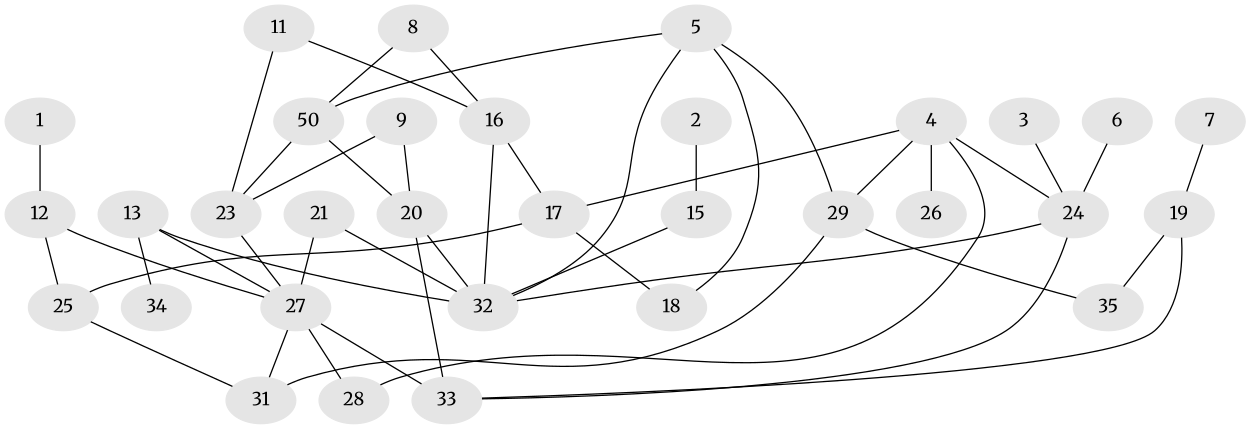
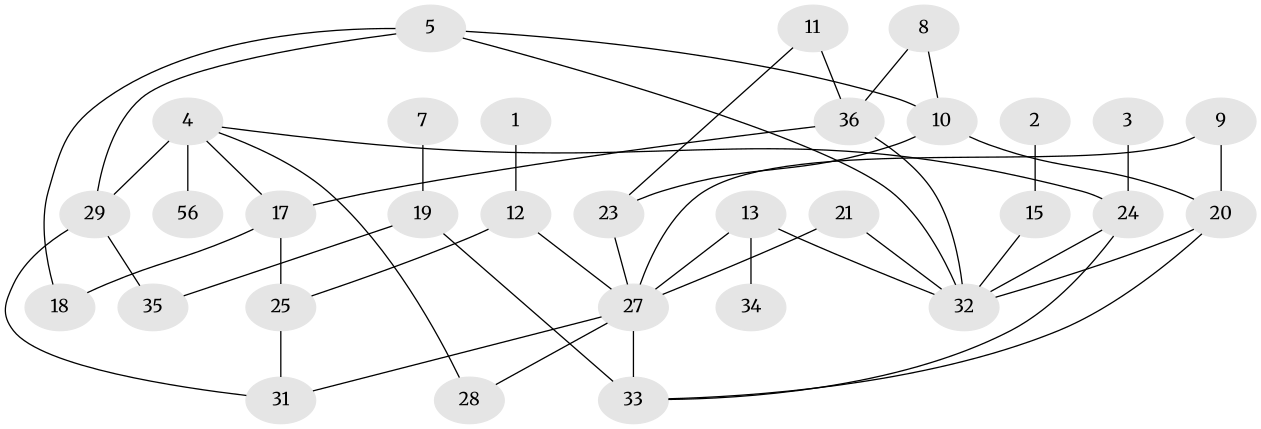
(309, 121) -> (942, 121)
(495, 121) -> (849, 121)
(1117, 121) -> none
(314, 168) -> (967, 157)
(931, 214) -> (188, 214)
